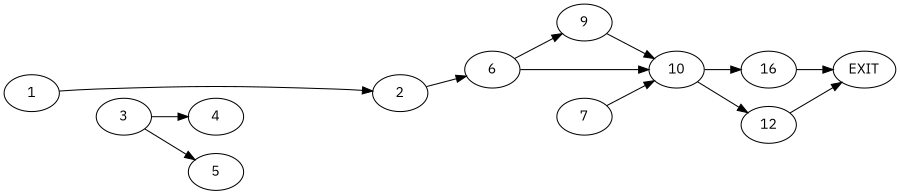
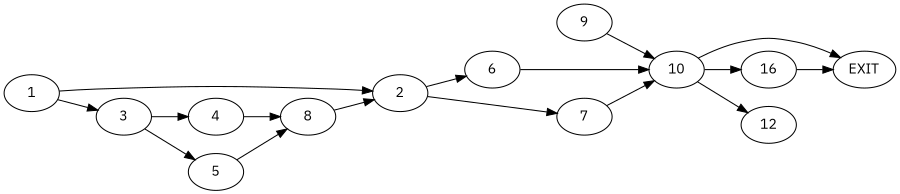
(534, 48) -> none
(812, 100) -> (764, 38)
none -> (73, 104)
none -> (487, 104)
none -> (308, 117)
